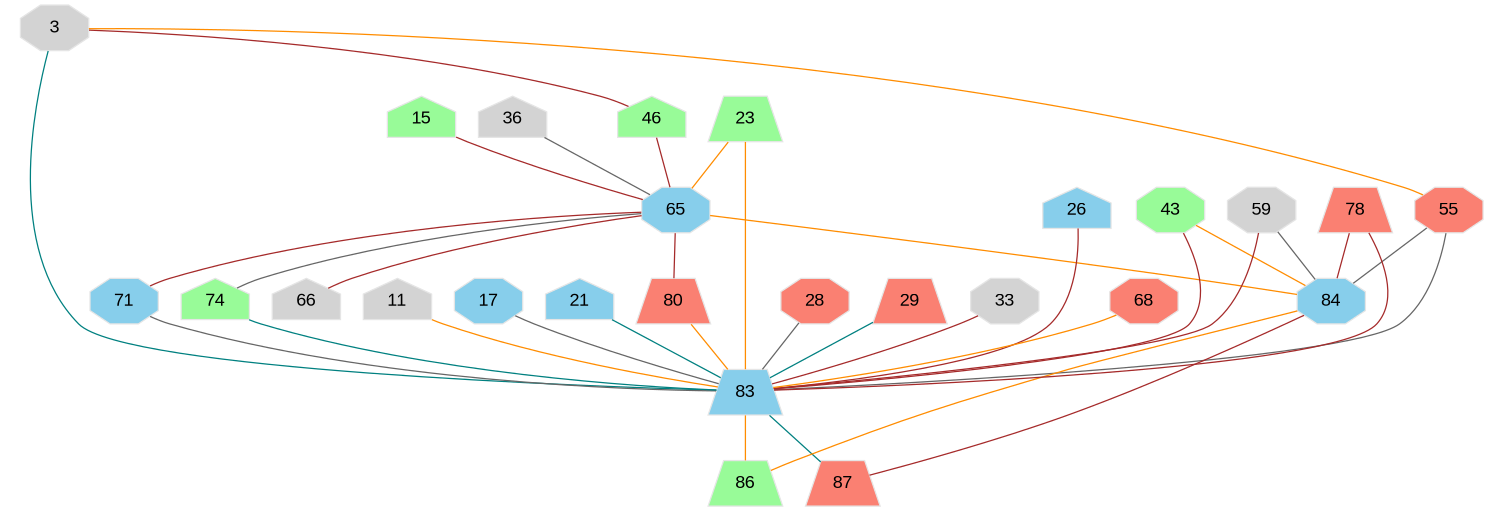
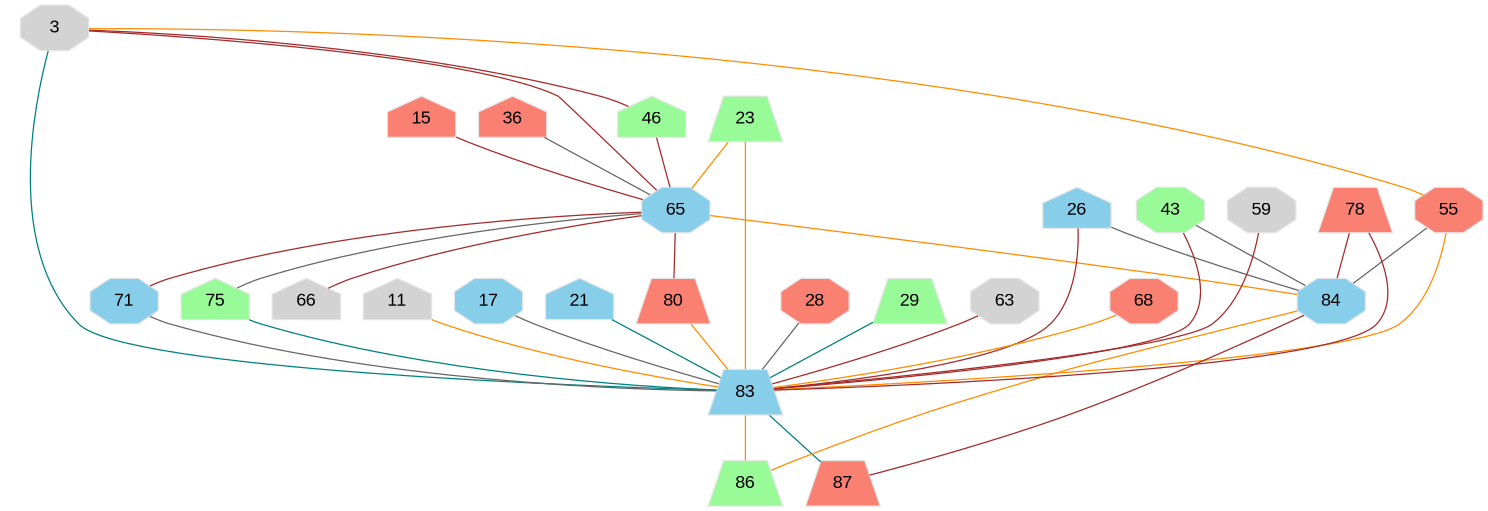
none -> (543, 91)
(422, 119) -> (422, 119)
(513, 119) -> (513, 119)
(1245, 252) -> (1245, 252)
(1296, 256) -> (1204, 261)
(215, 301) -> (215, 301)
(910, 301) -> (910, 301)
(1005, 301) -> (1005, 301)
(1141, 366) -> (1141, 366)
